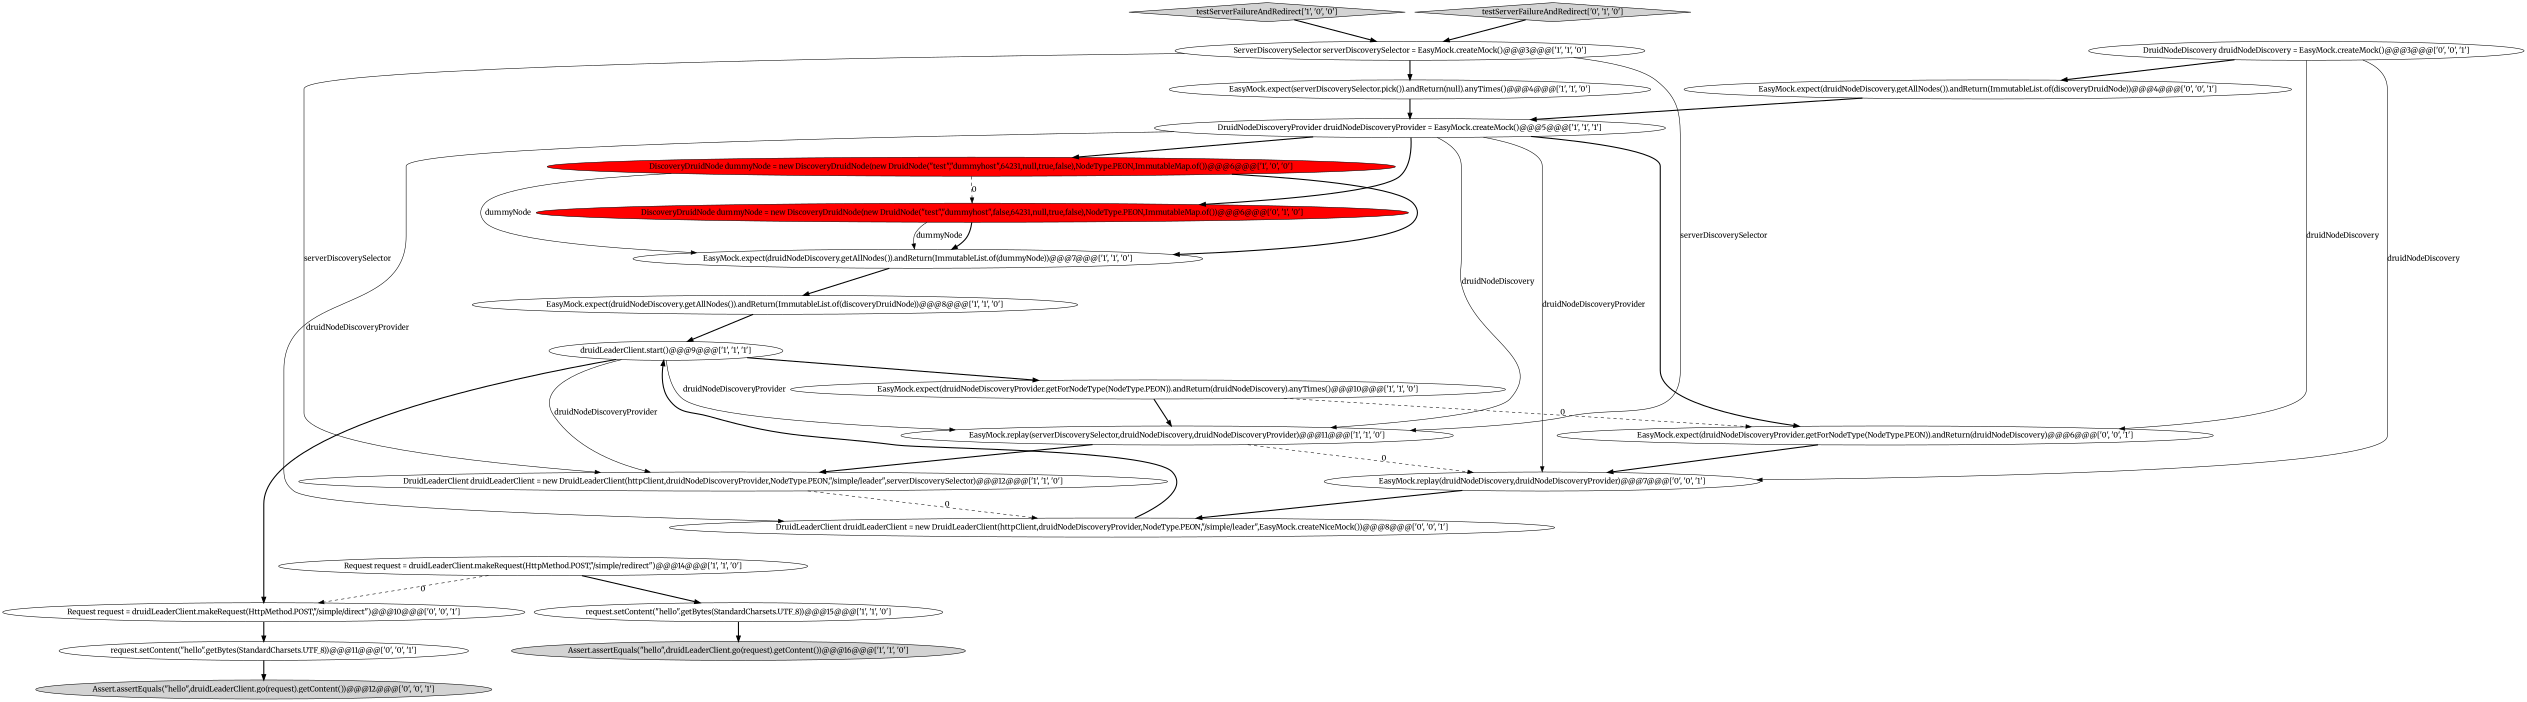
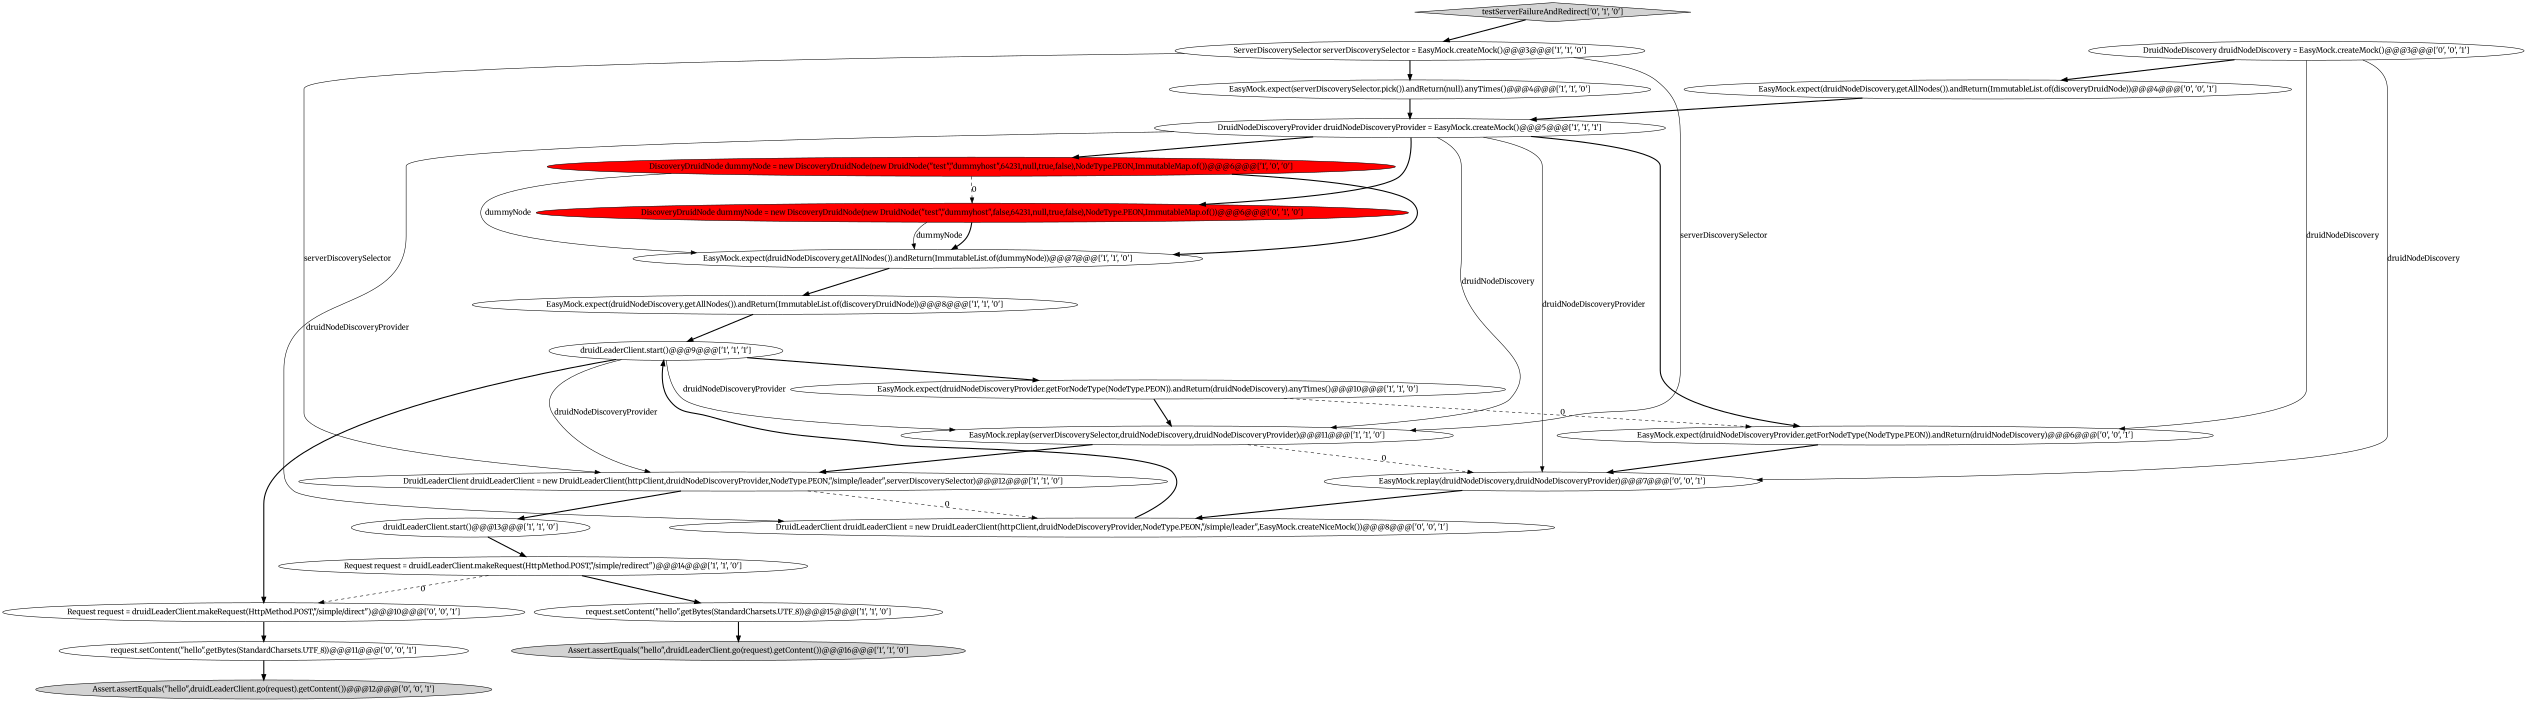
(1267, 12) -> none
none -> (471, 528)
